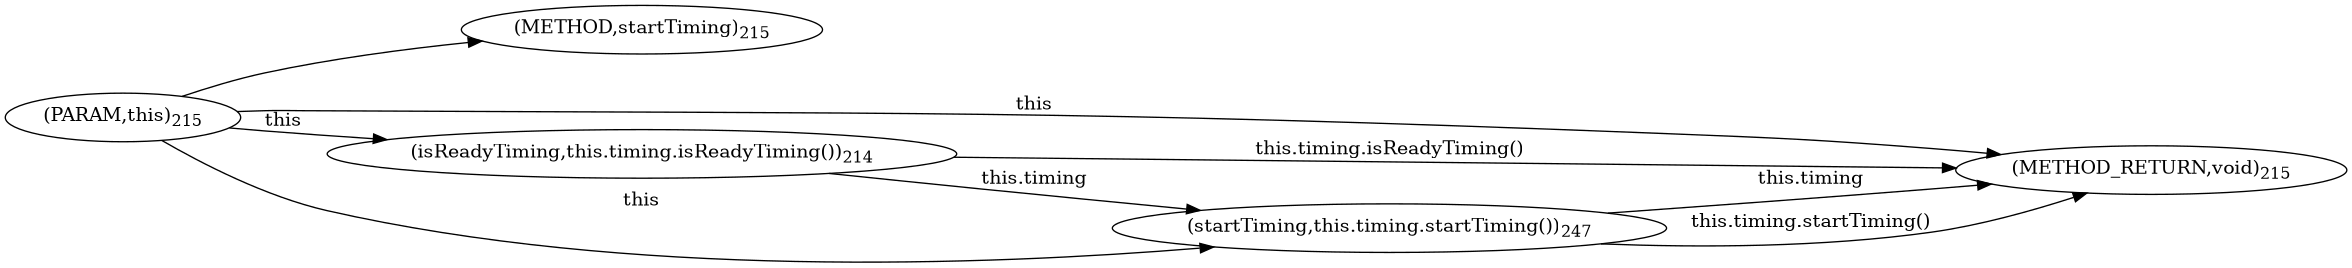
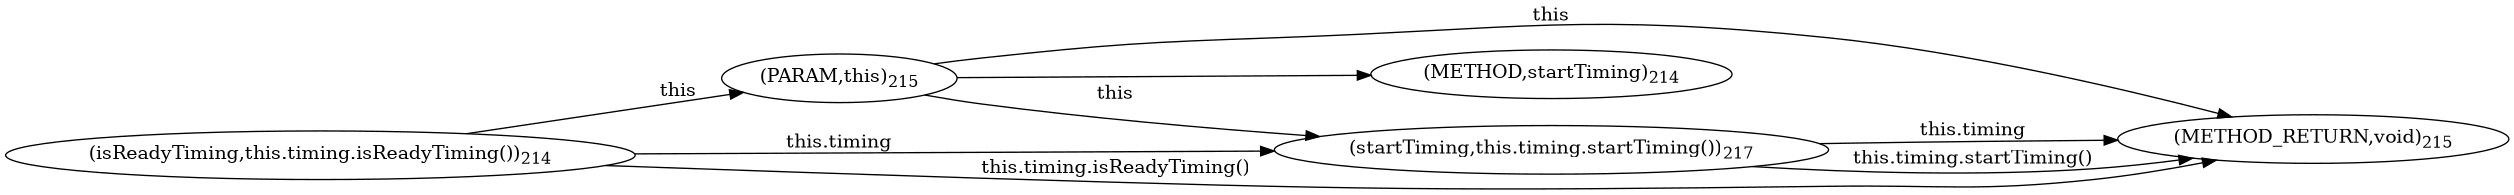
(755, 28) -> (1664, 72)
(301, 134) -> (598, 114)
(1576, 226) -> (1738, 148)
